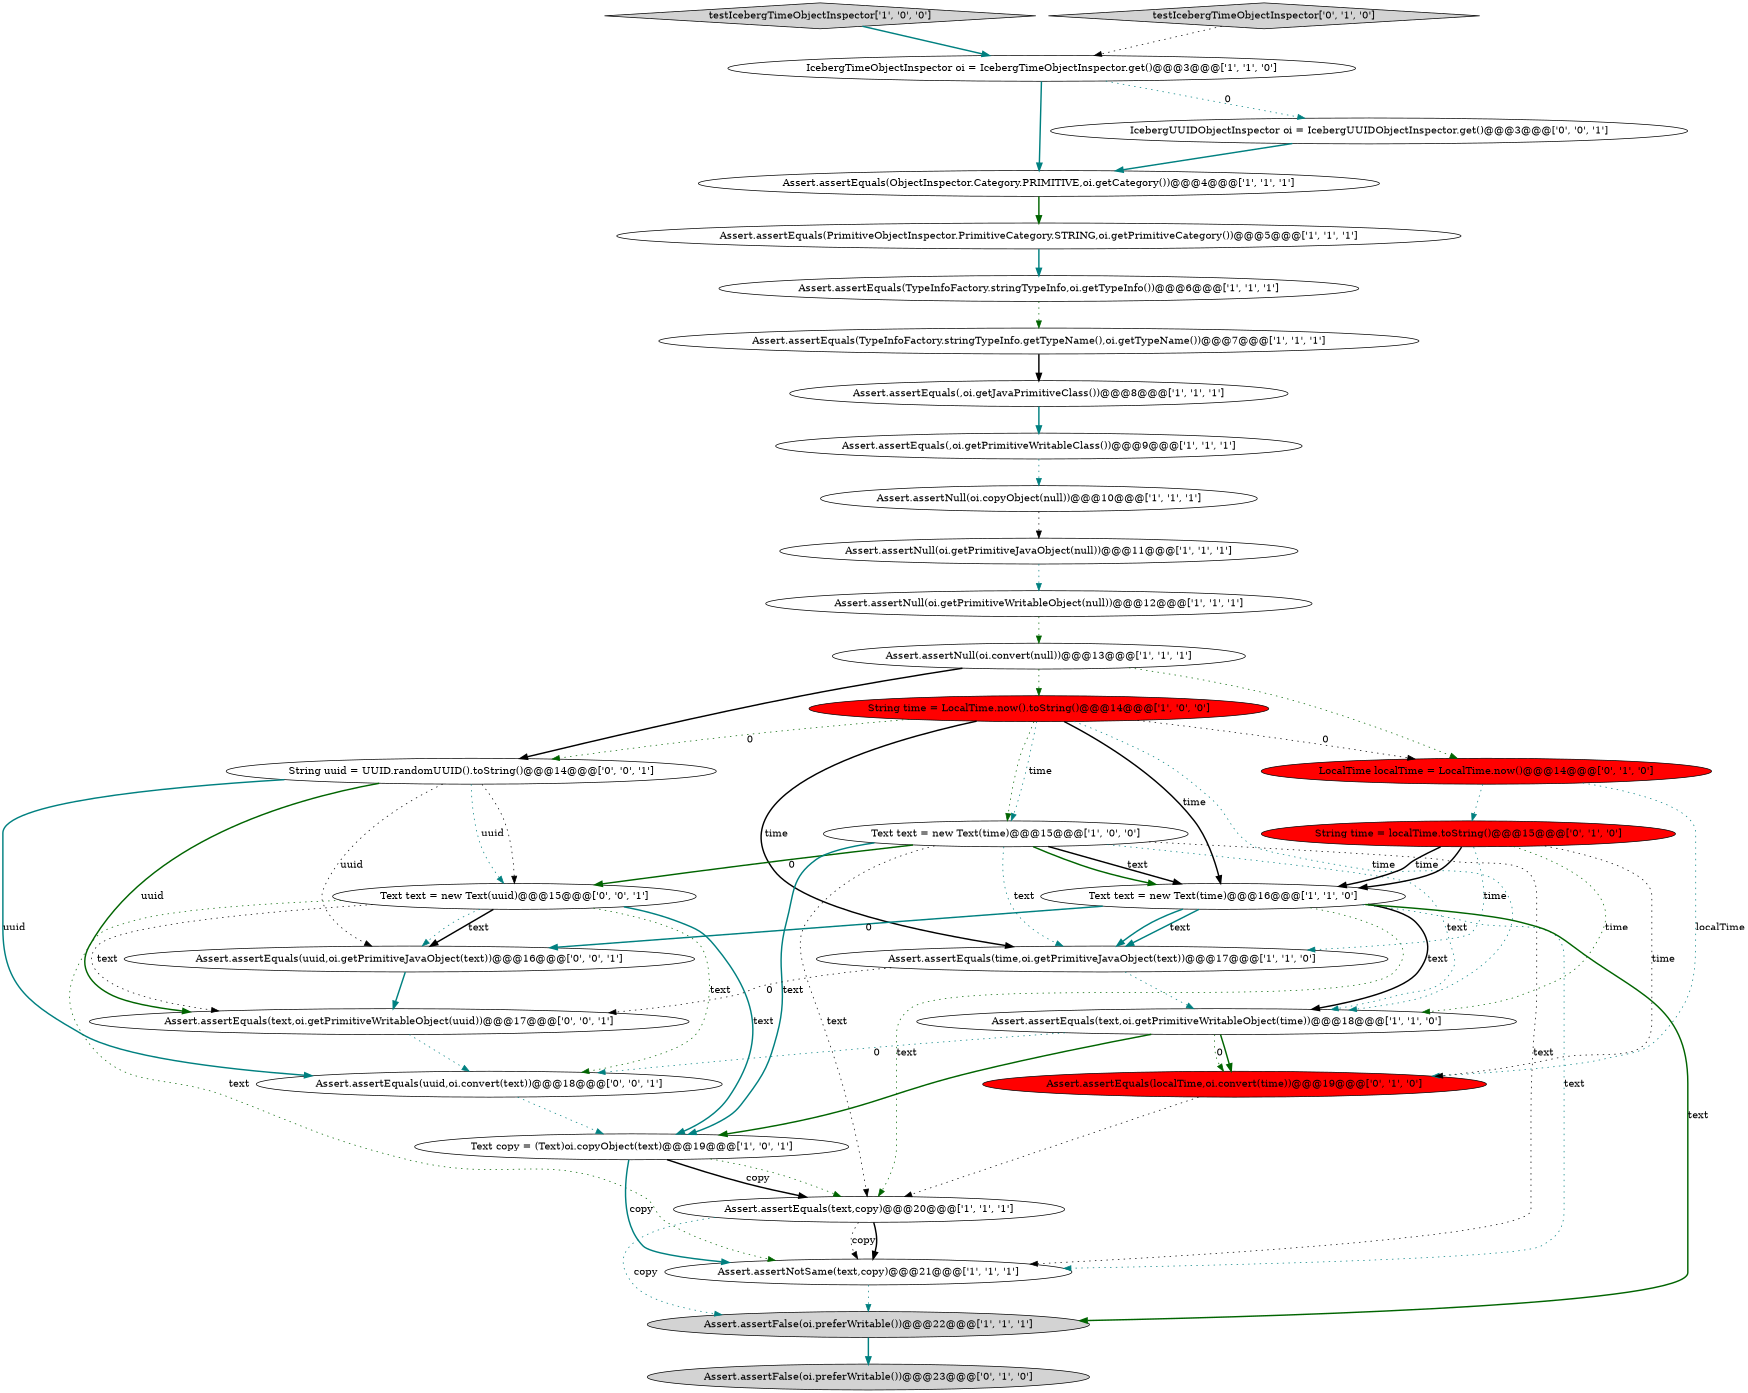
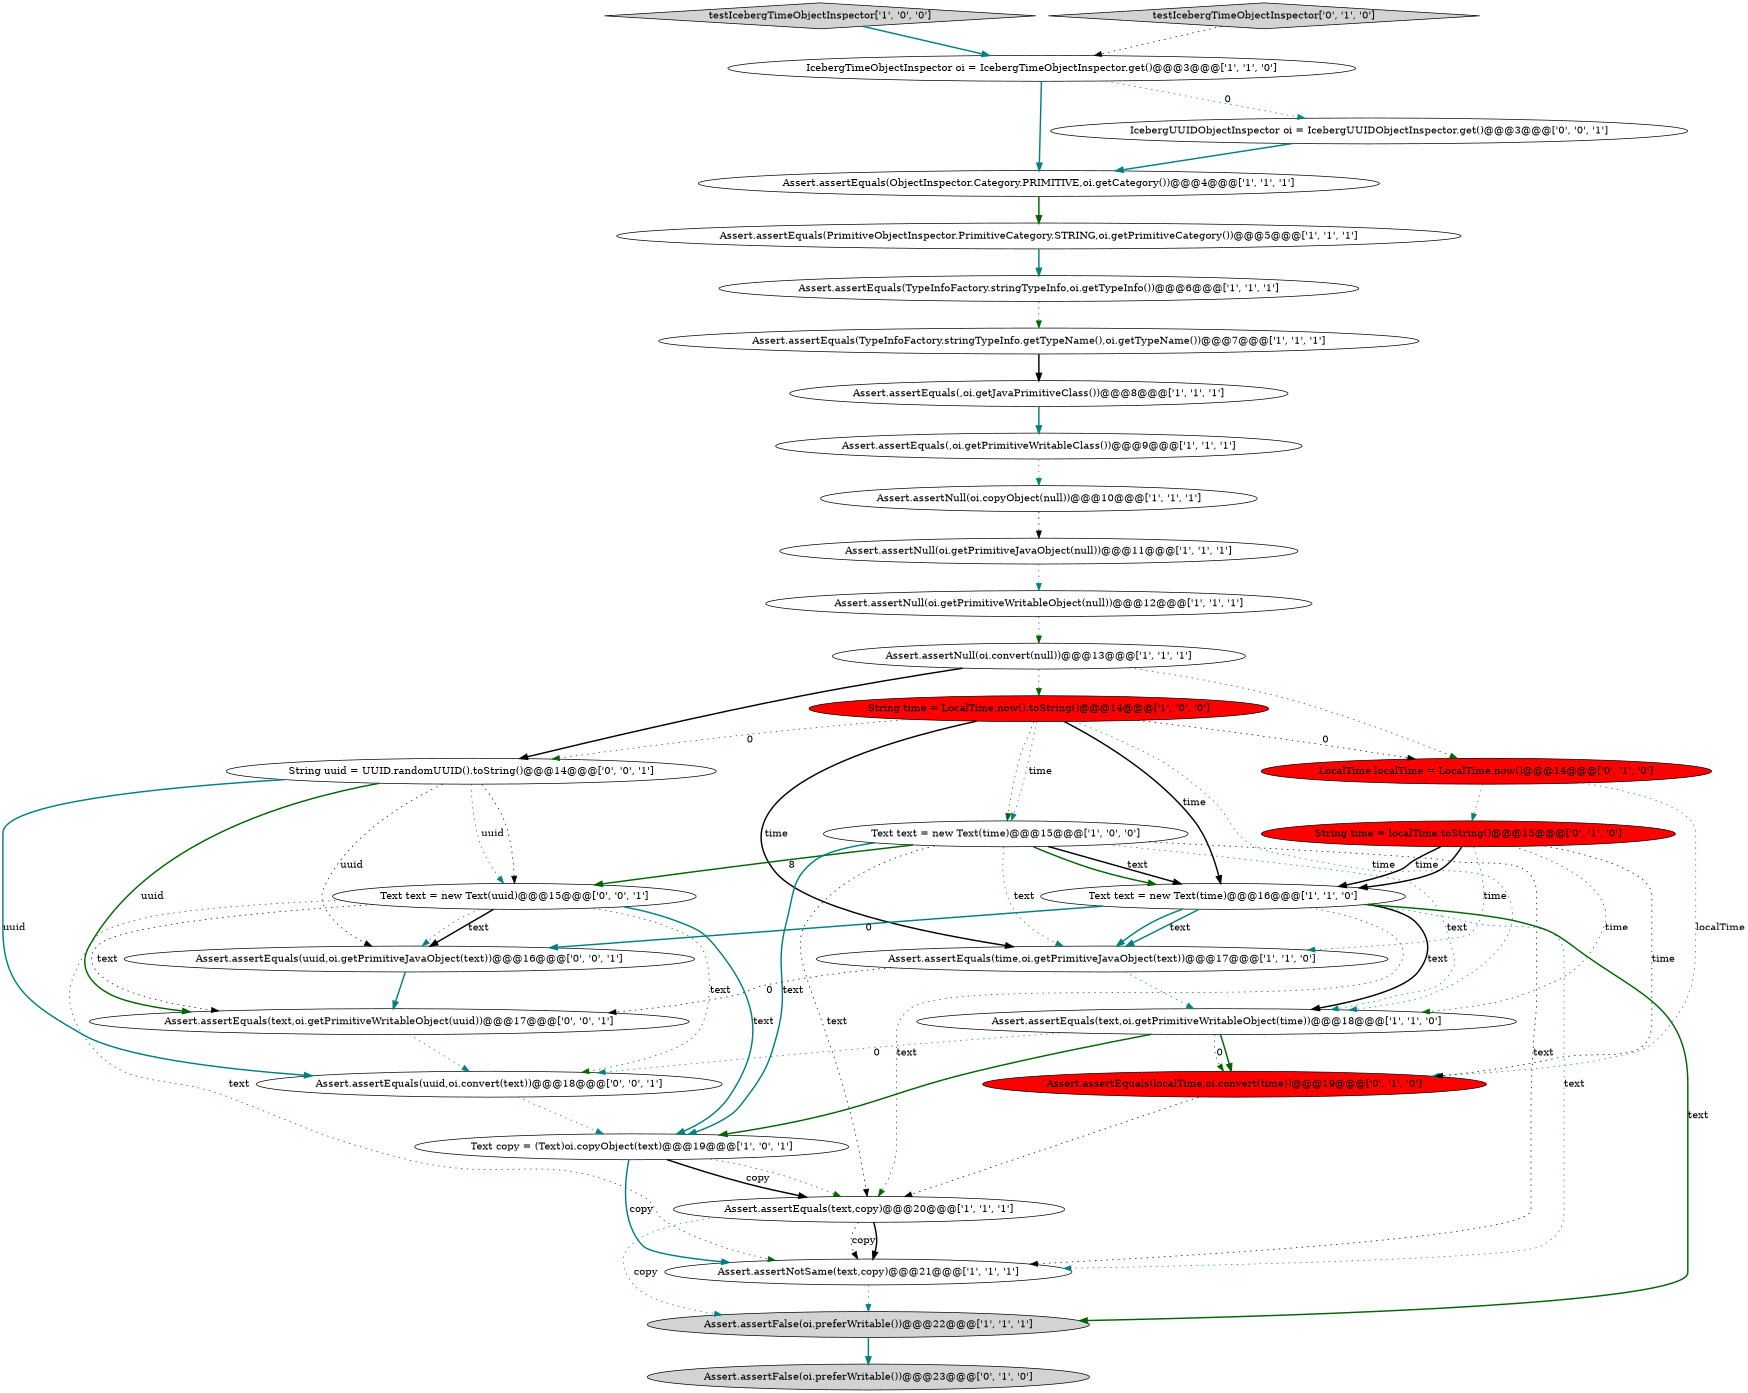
(792, 865) -> (792, 865)
